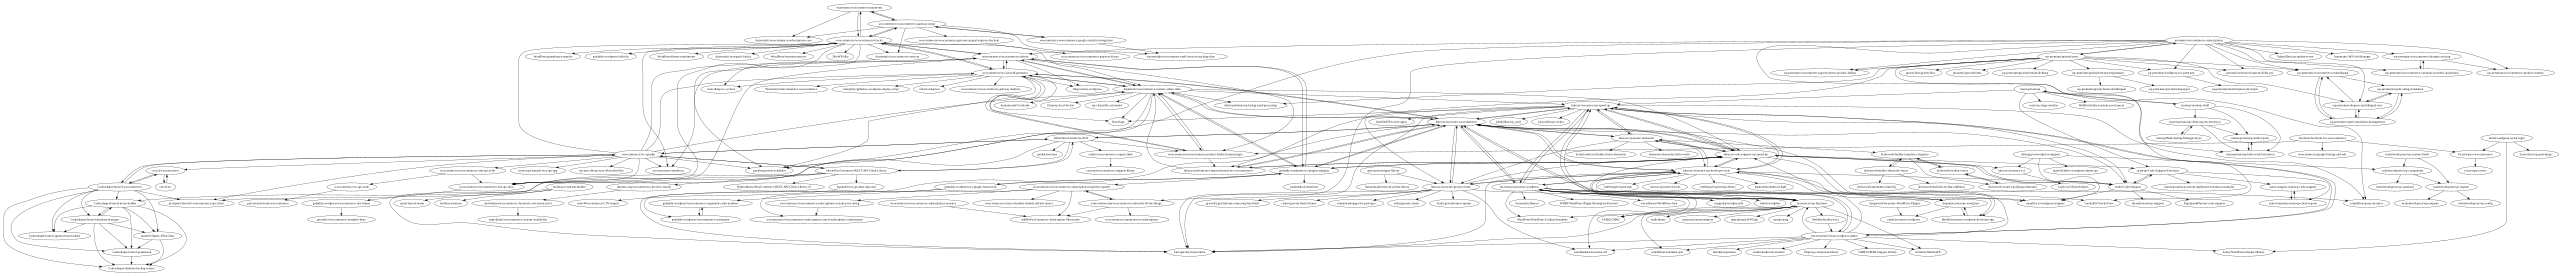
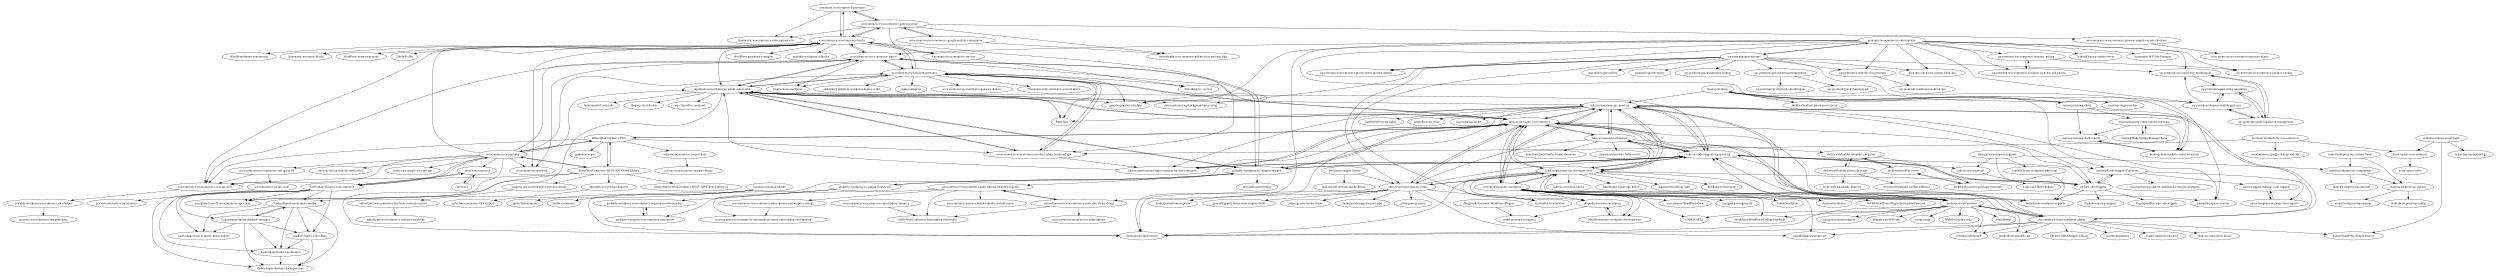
(703, 162) -> none
(1829, 227) -> (2008, 211)
